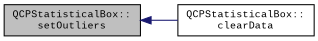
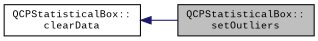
(164, 20) -> (164, 20)
